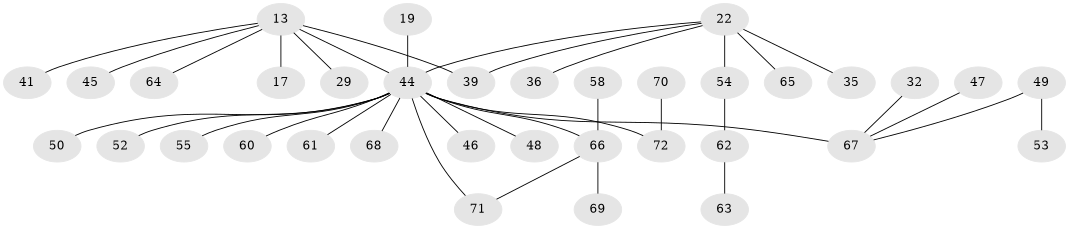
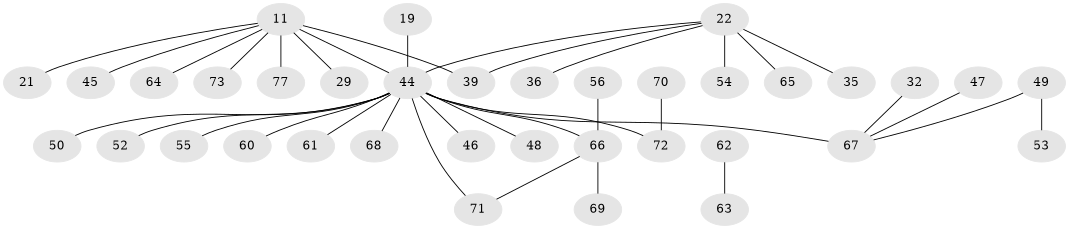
(281, 19) -> (281, 19)
(27, 83) -> (27, 83)
none -> (217, 83)
(281, 83) -> (281, 83)
(598, 83) -> (598, 83)
(725, 115) -> none
